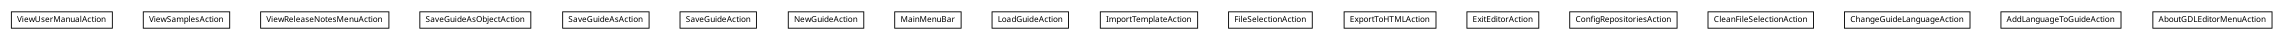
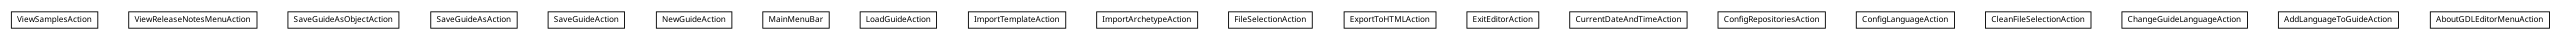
(61, 20) -> none
none -> (1147, 20)
none -> (1628, 20)
none -> (1905, 20)
